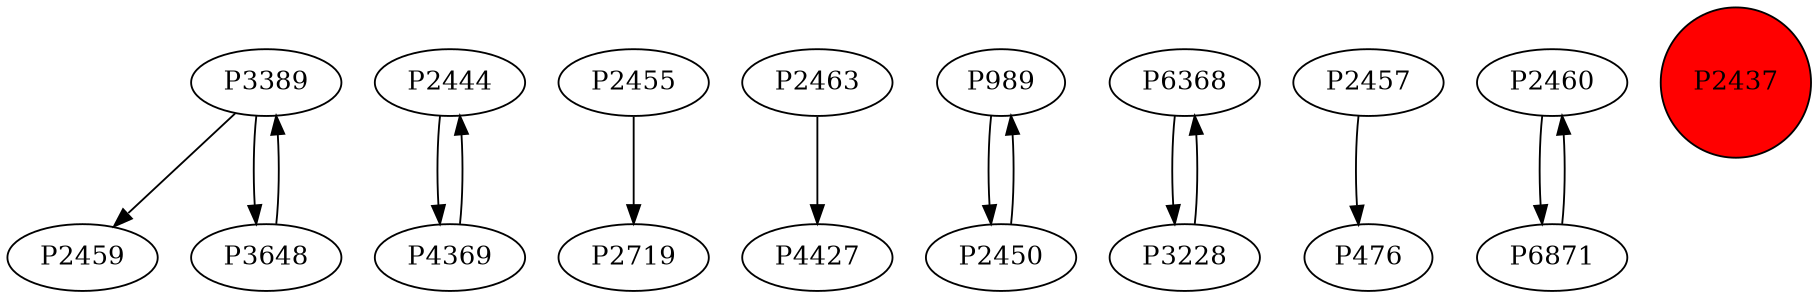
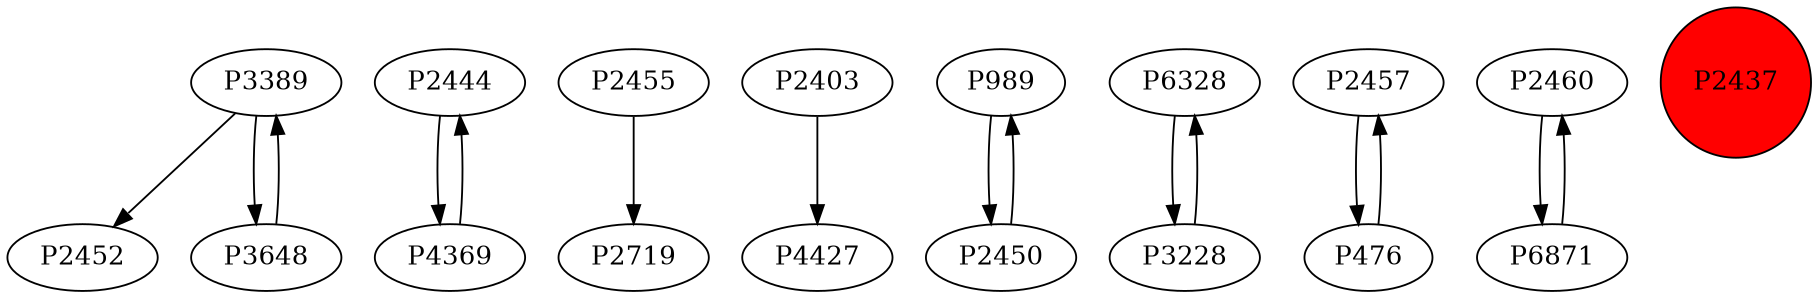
(817, 83) -> (817, 83)
(1185, 83) -> (1185, 83)
none -> (1381, 180)
(83, 258) -> (83, 258)
